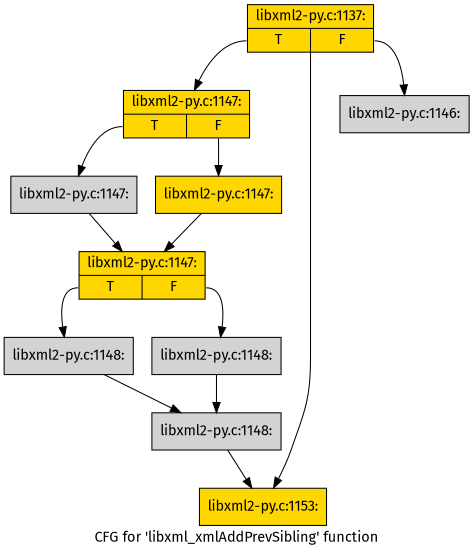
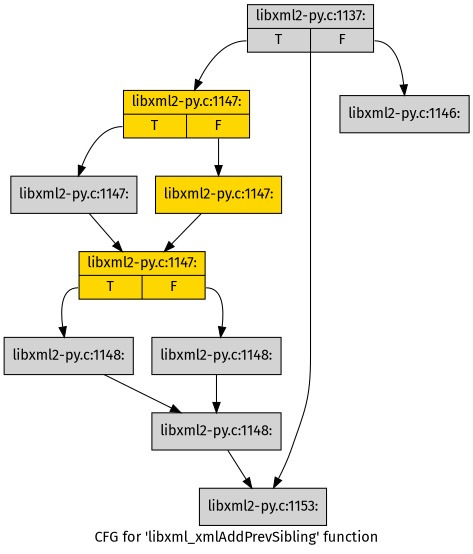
(311, 28) -> (311, 28)
(263, 507) -> (263, 507)
